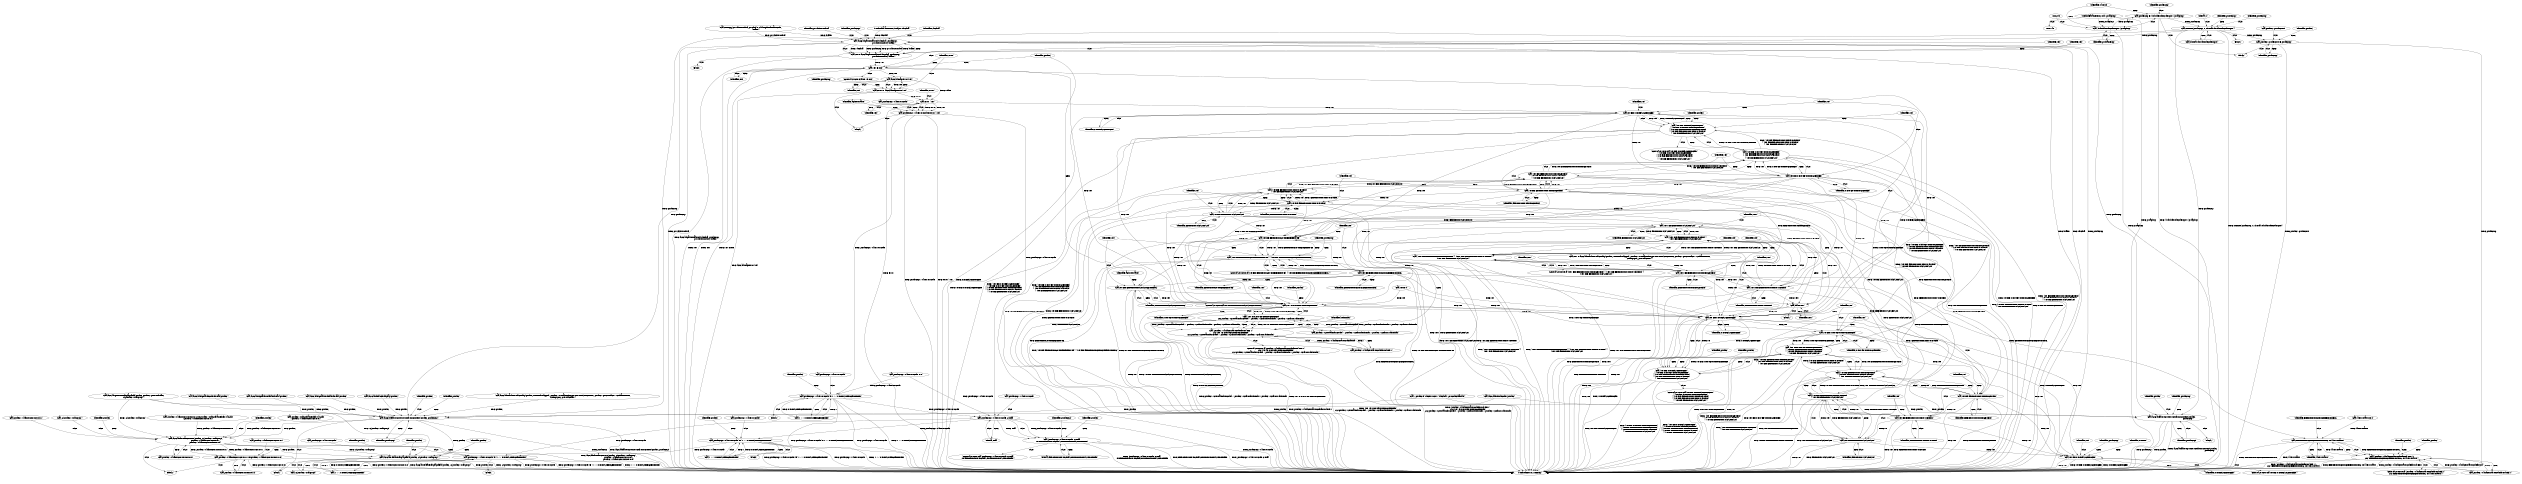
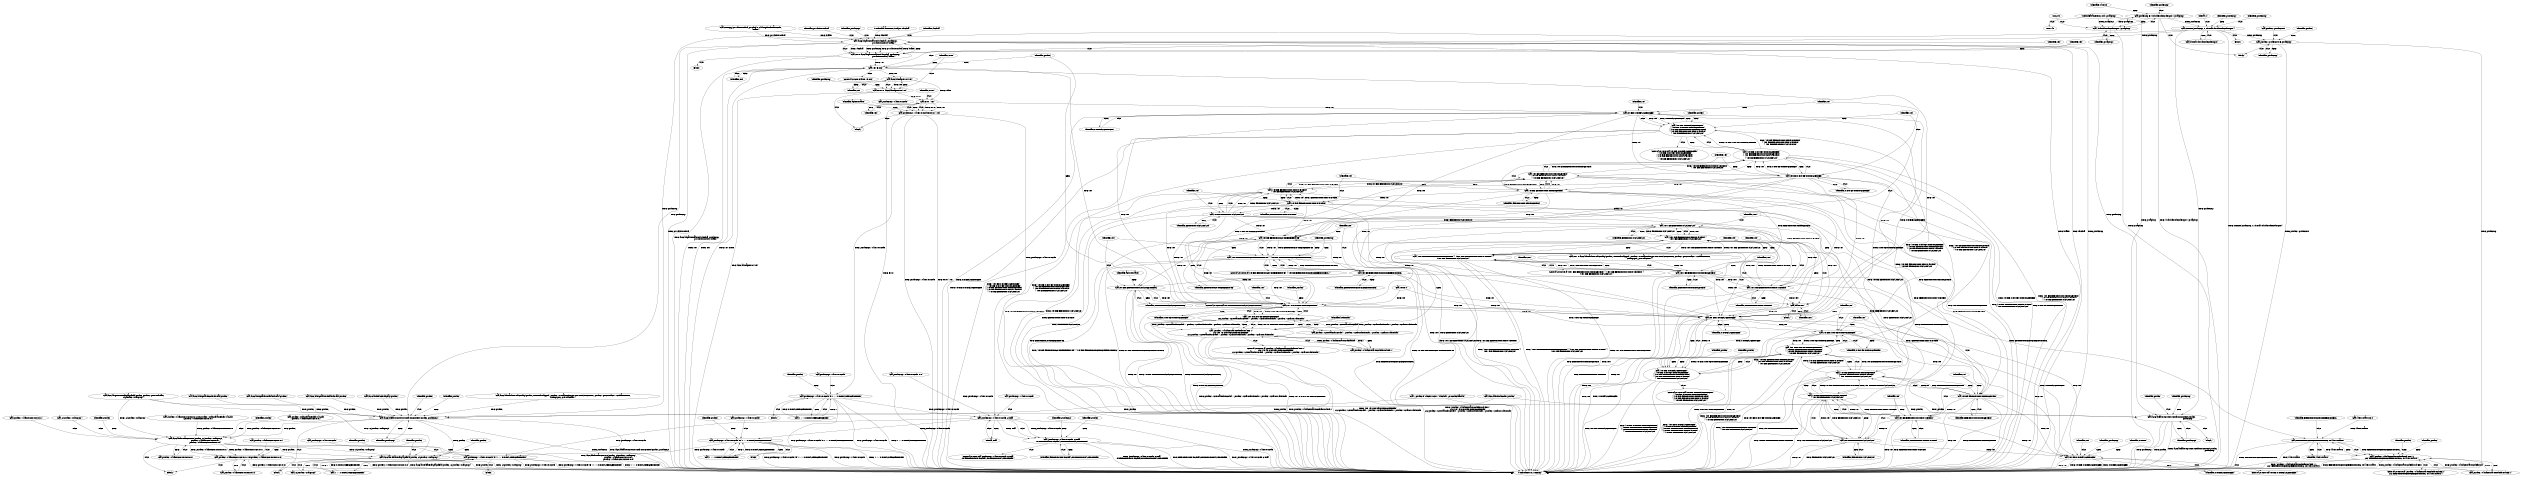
(2068, 18) -> (2135, 22)
(2104, 42) -> (2104, 42)
(1298, 277) -> (1202, 246)
(869, 385) -> none
(1070, 457) -> (1070, 457)
